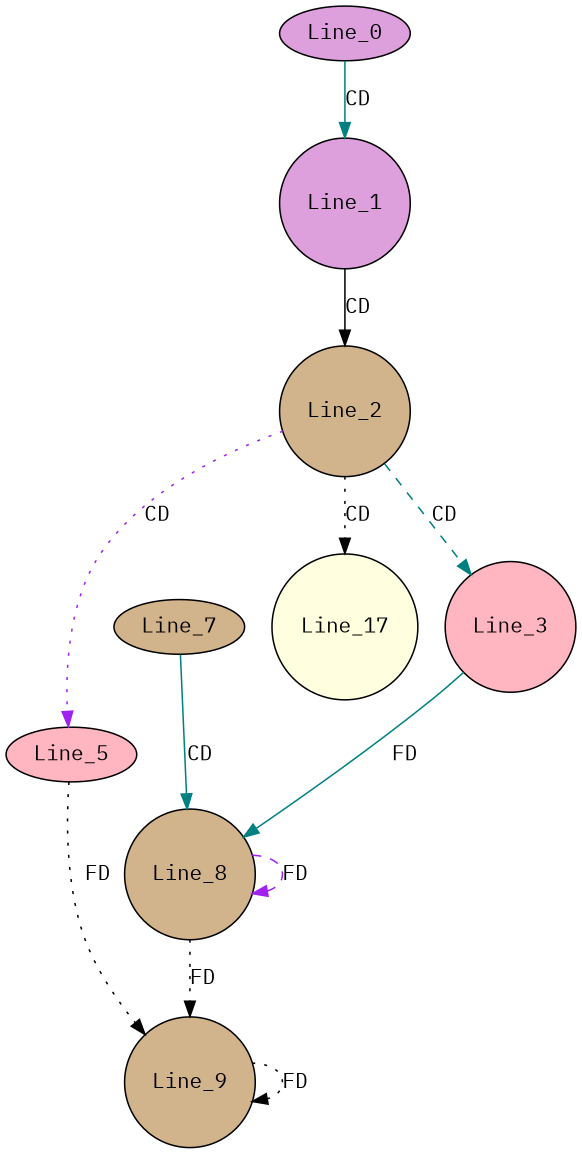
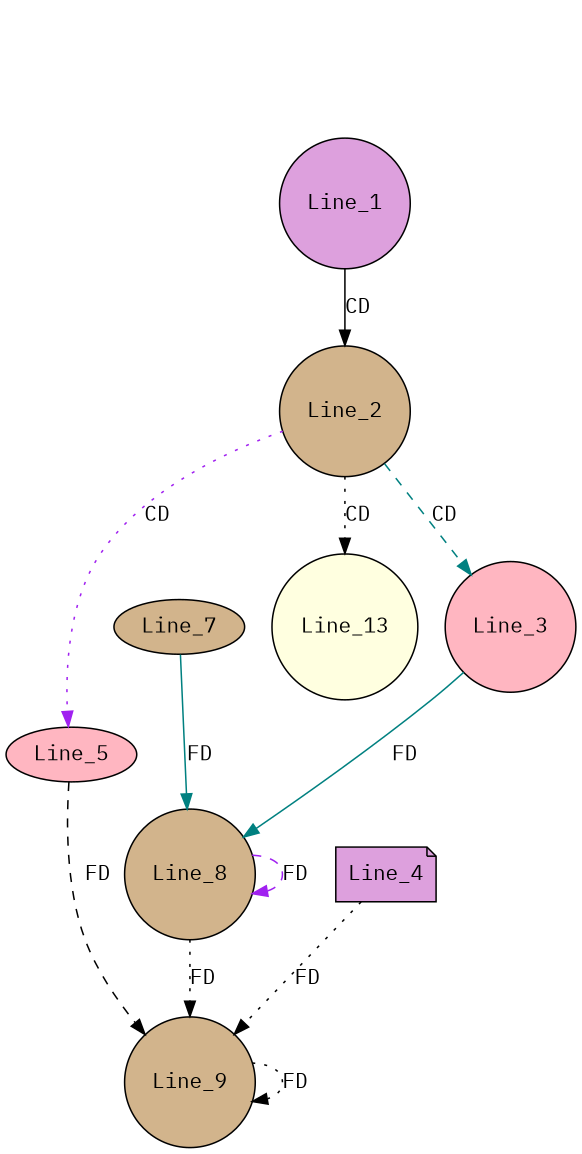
(345, 33) -> none
(345, 627) -> (345, 627)
(200, 755) -> (200, 755)
none -> (386, 874)
(77, 910) -> (77, 910)
